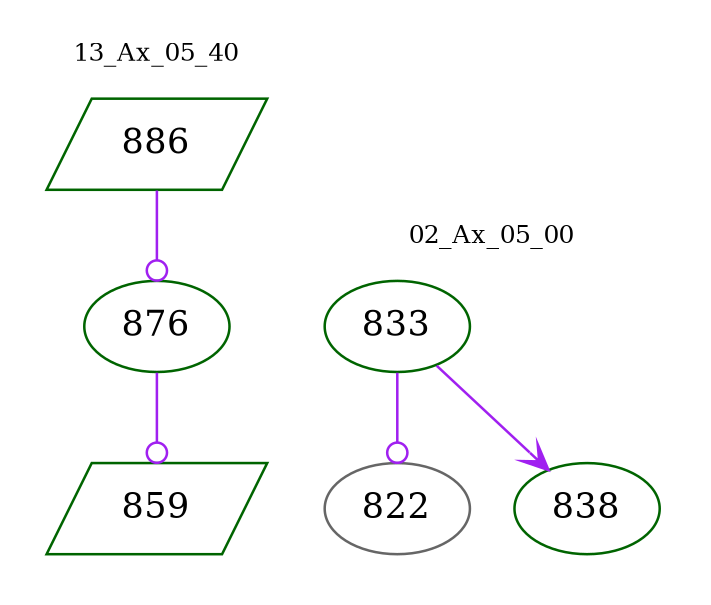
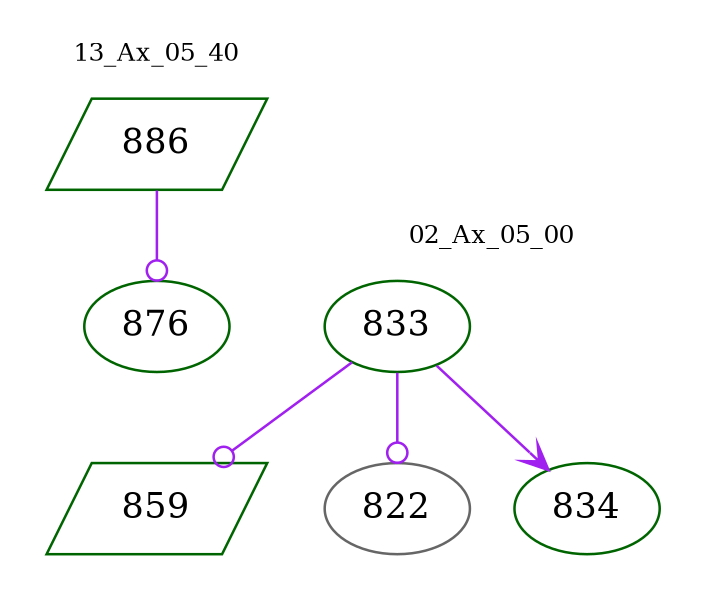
(157, 408) -> (268, 424)
(587, 509) -> (587, 509)
